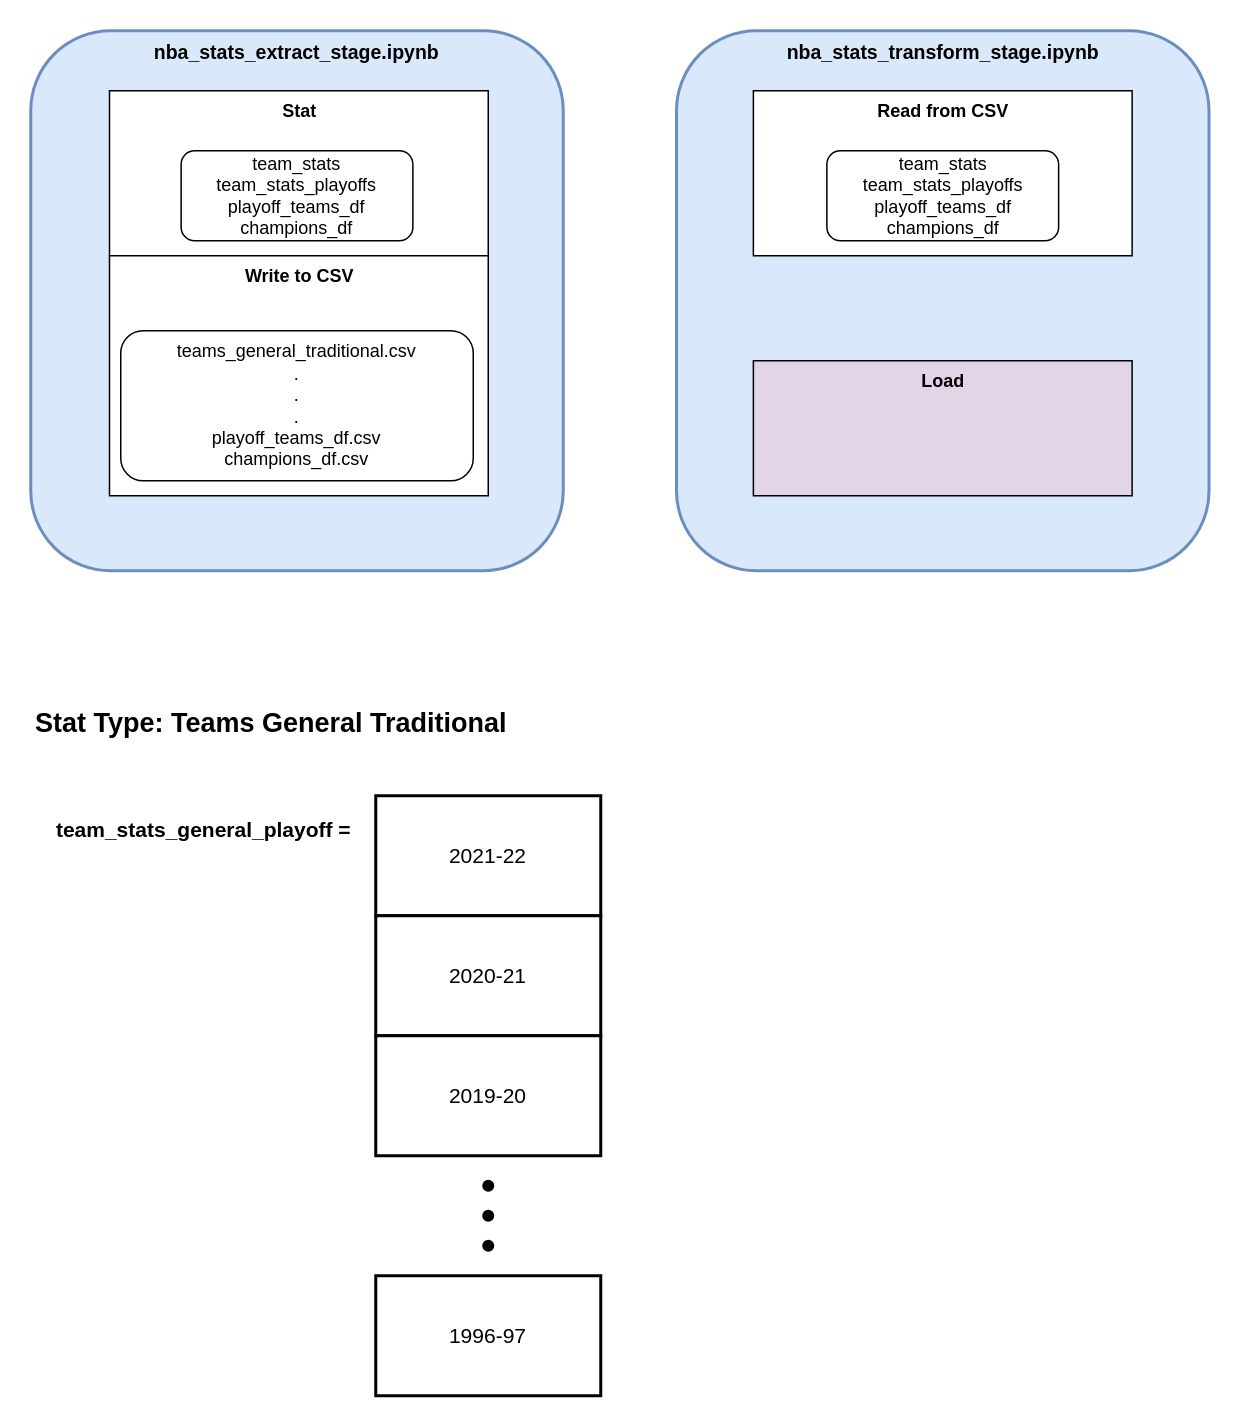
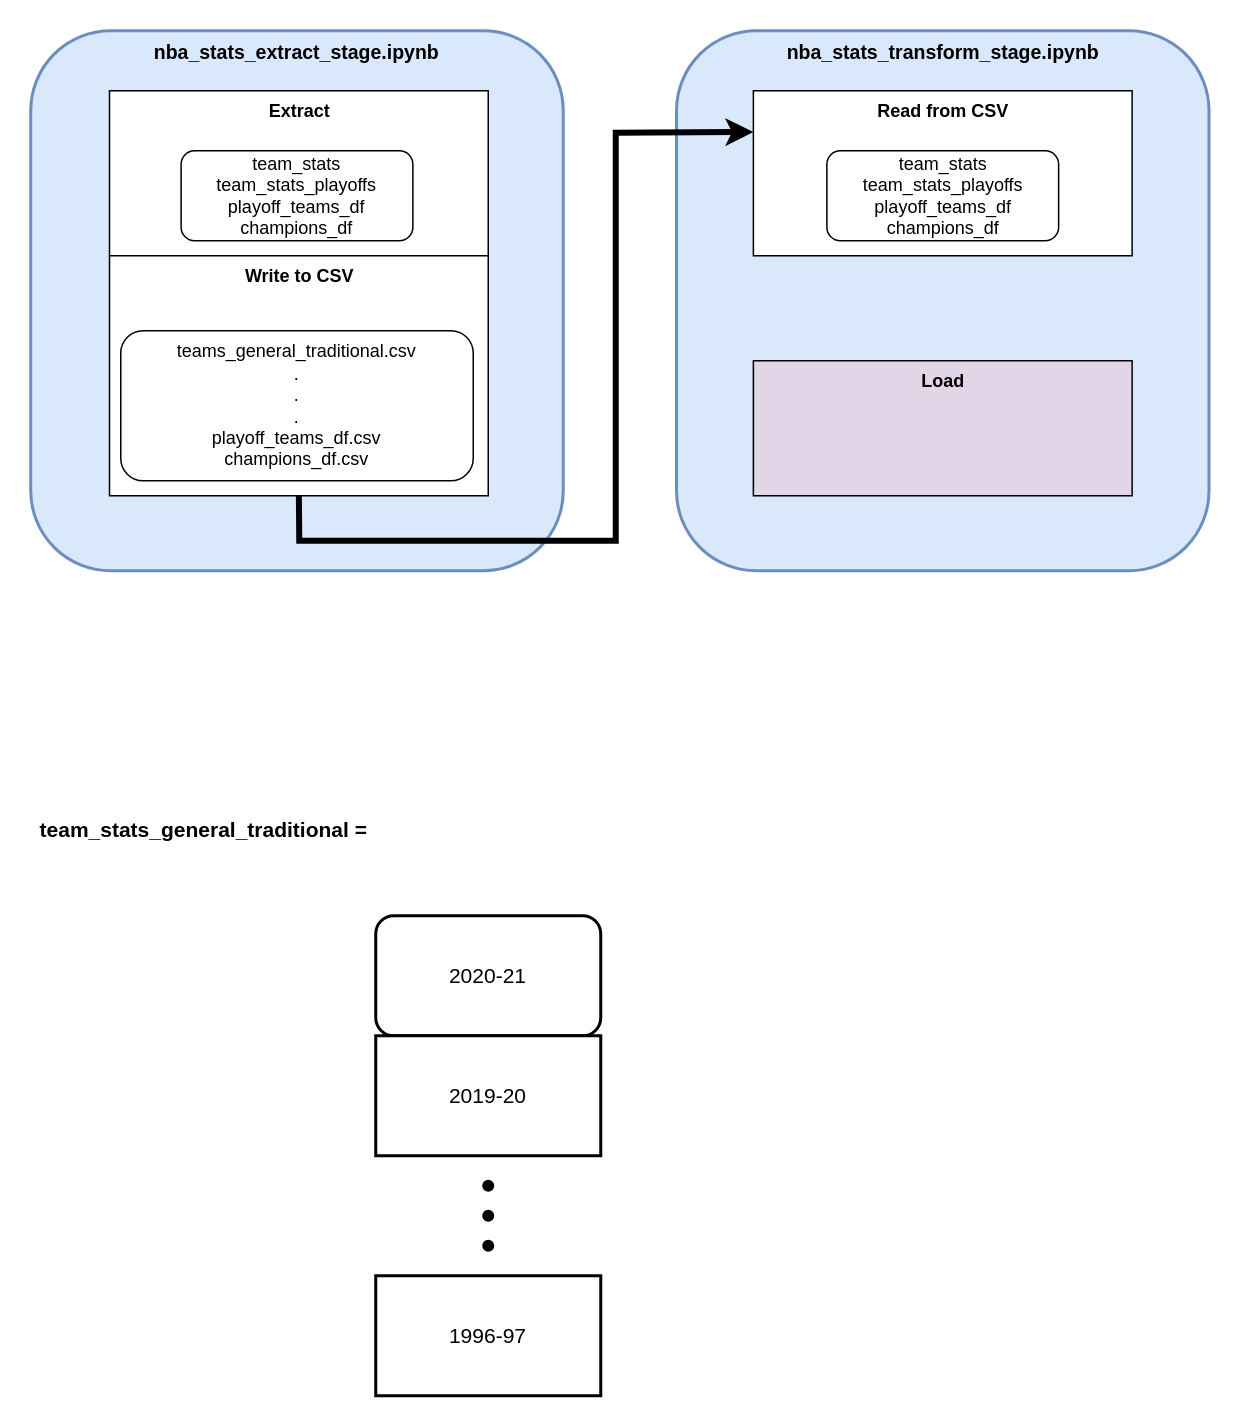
(300, 112) -> (300, 112)
none -> (616, 458)
(271, 721) -> none
(204, 826) -> (204, 826)
(488, 856) -> none
(488, 976) -> (488, 976)
